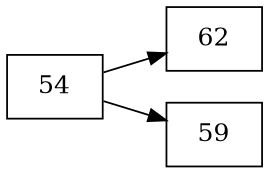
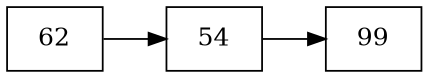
(126, 65) -> (126, 39)
(214, 135) -> (374, 39)
